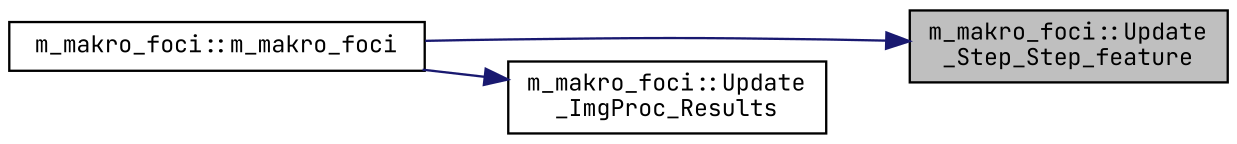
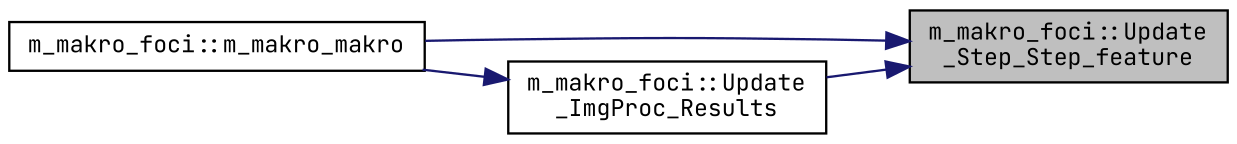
(217, 46) -> (217, 46)
none -> (856, 73)
